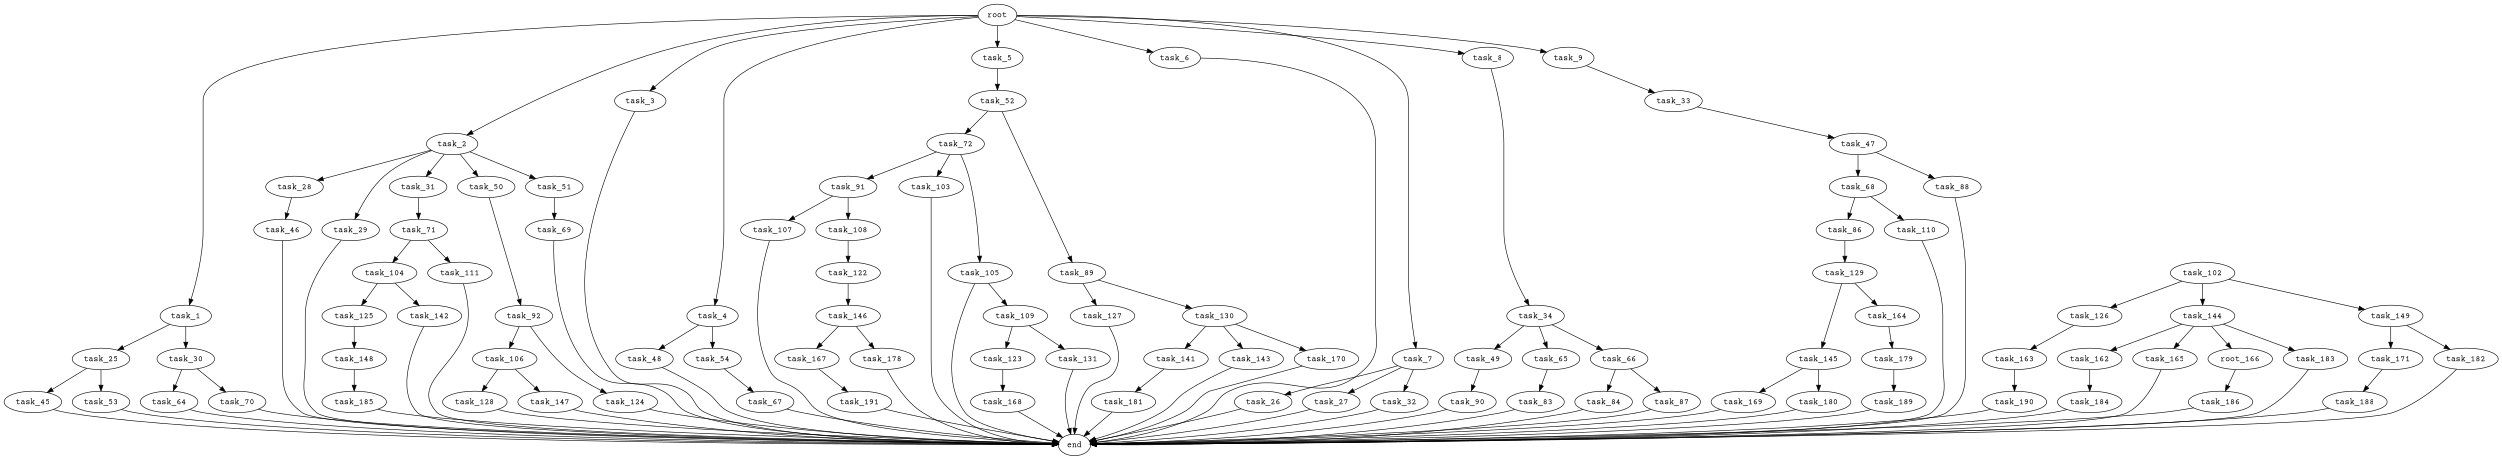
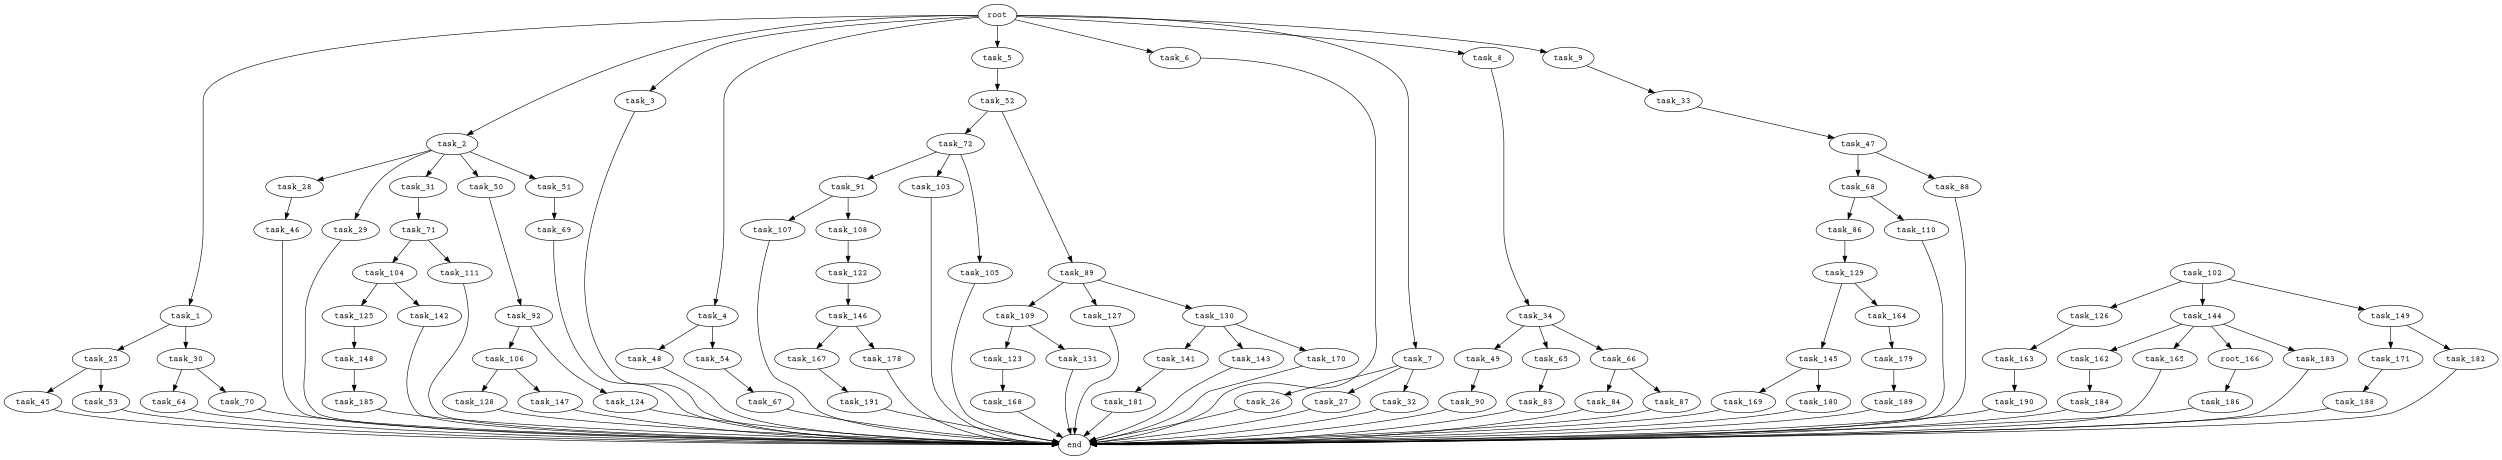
(996, 292) -> (1049, 293)
